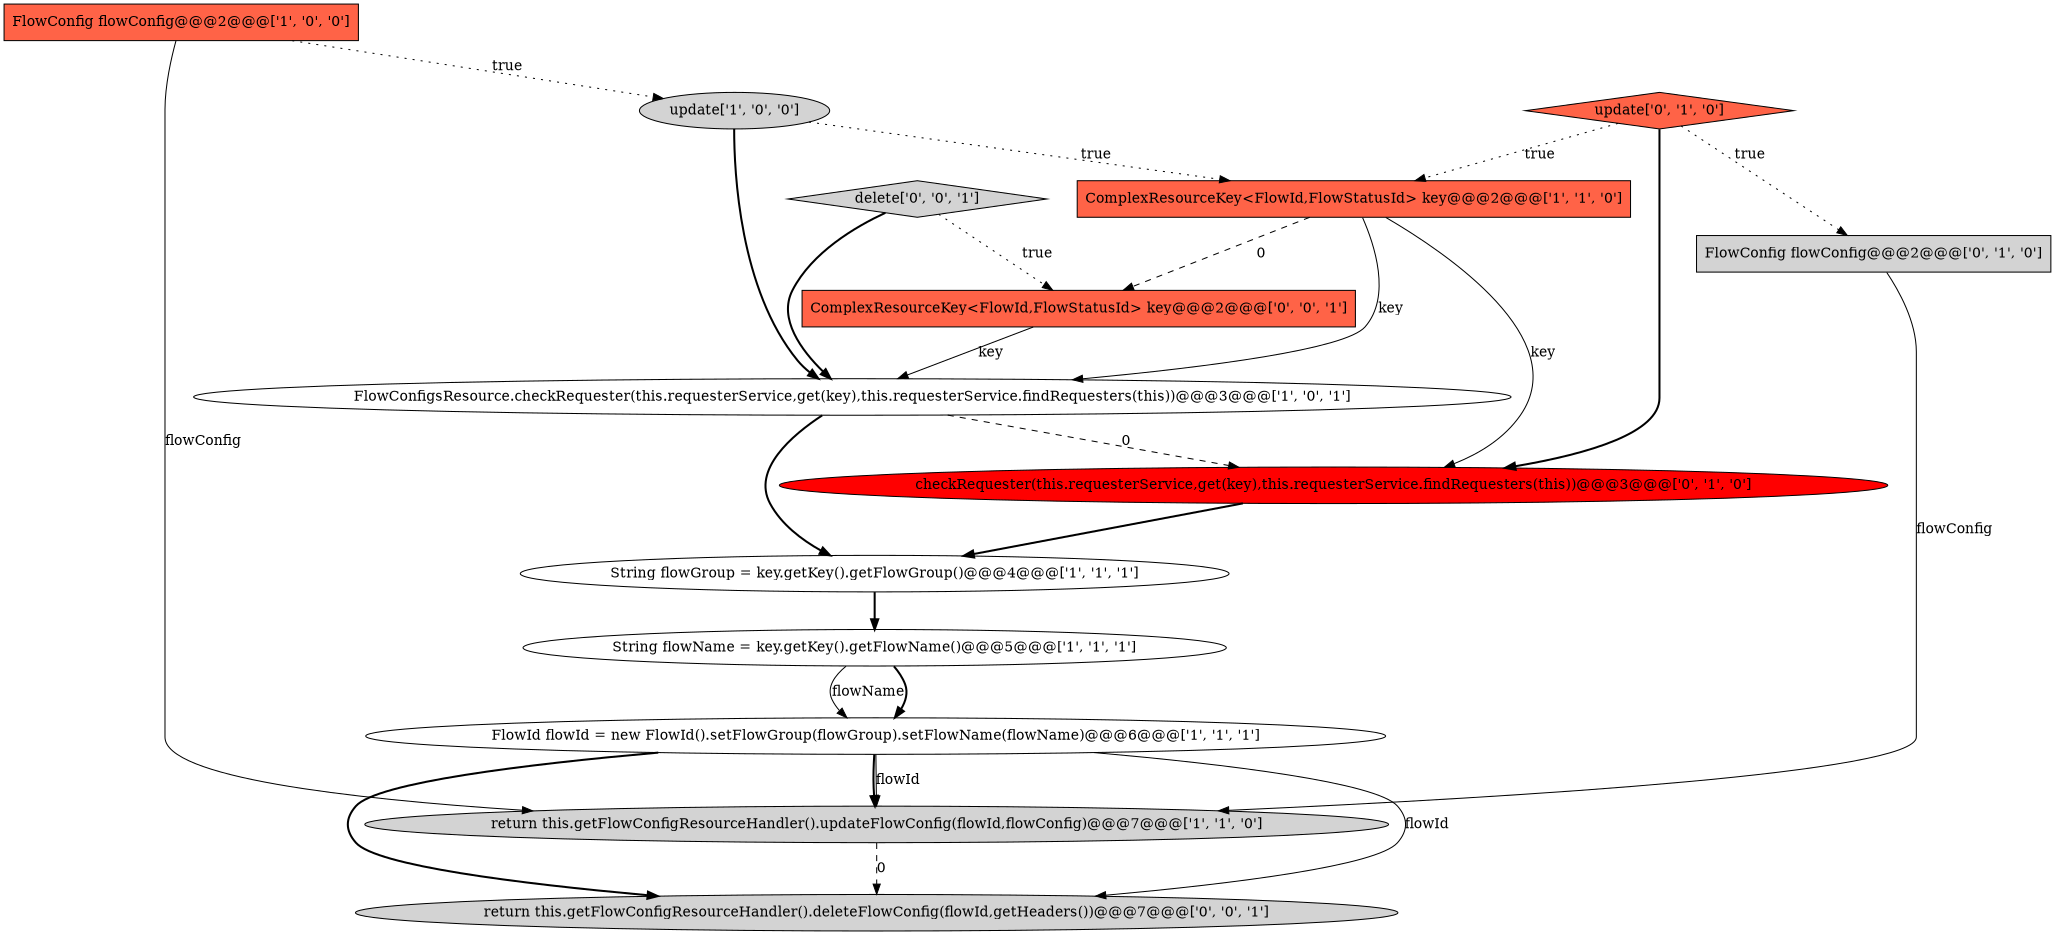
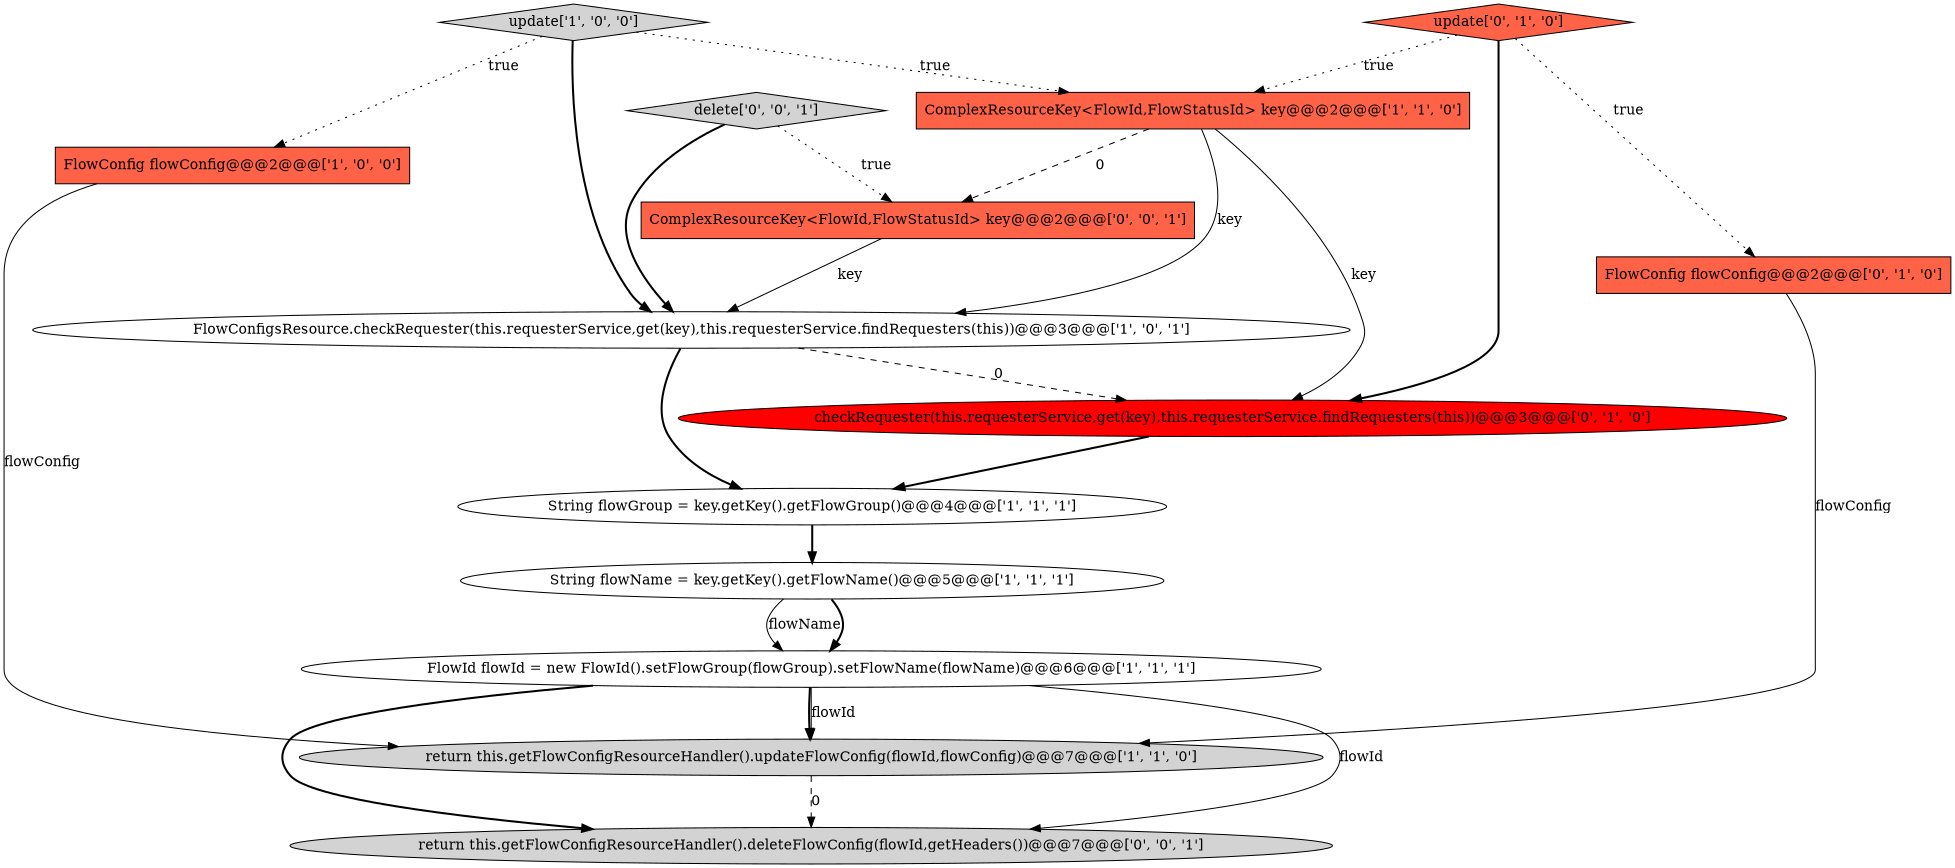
(473, 69) -> (413, 90)
(735, 111) -> (574, 22)
(1874, 254) -> (1774, 275)
